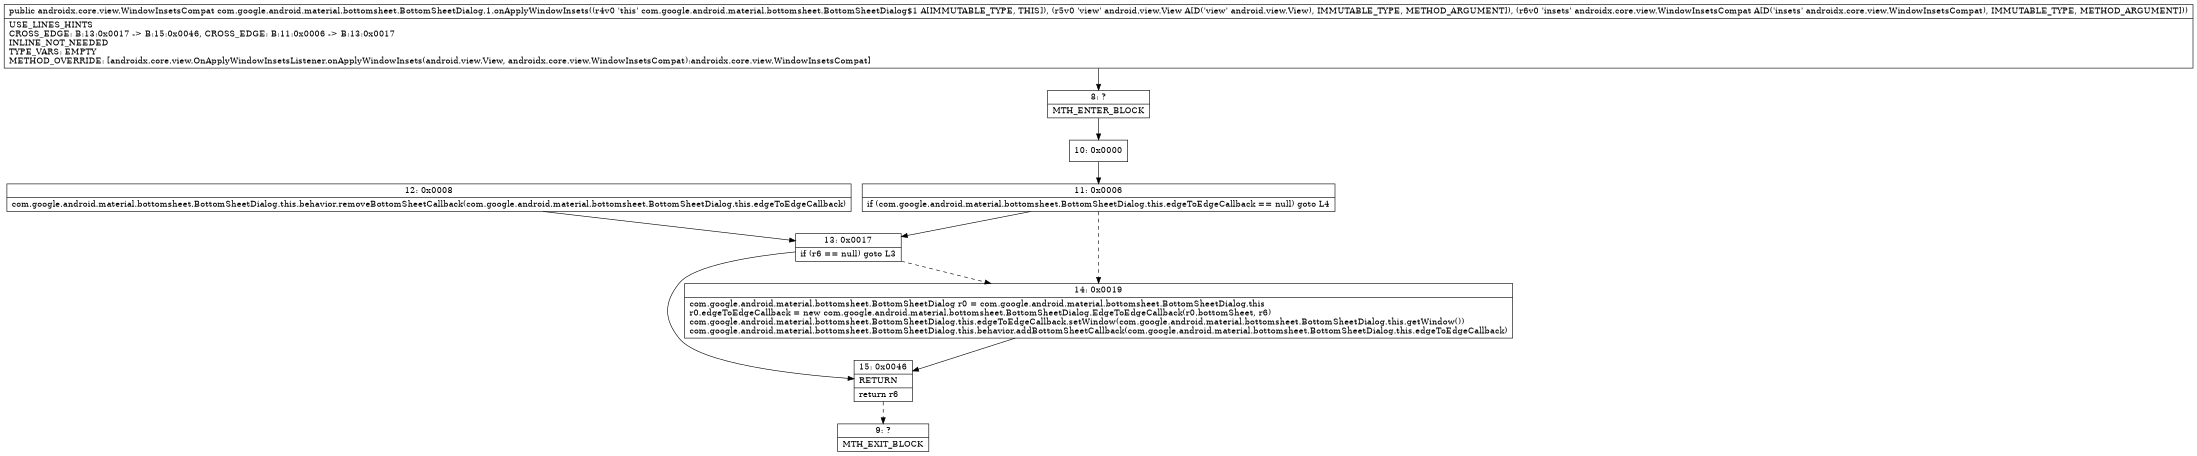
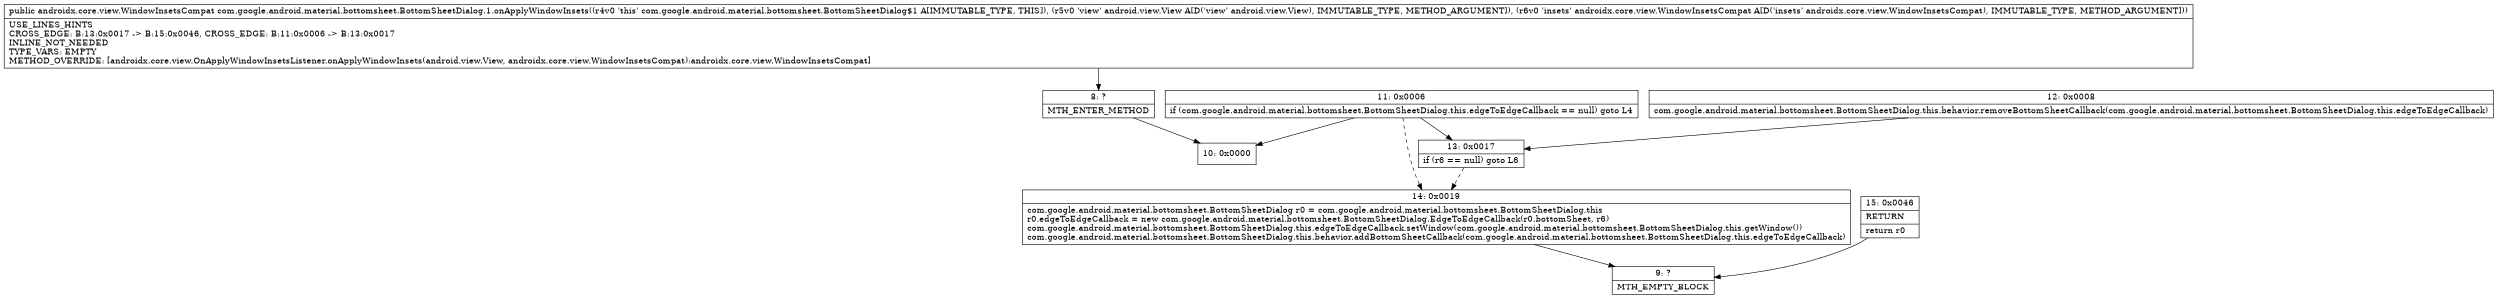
(1099, 111) -> (1099, 111)
(1099, 170) -> (1308, 131)
(848, 254) -> (1471, 161)
(677, 335) -> none
(967, 354) -> (1572, 255)
(879, 395) -> (1886, 231)
(883, 410) -> (1796, 264)
(883, 444) -> (1663, 287)
